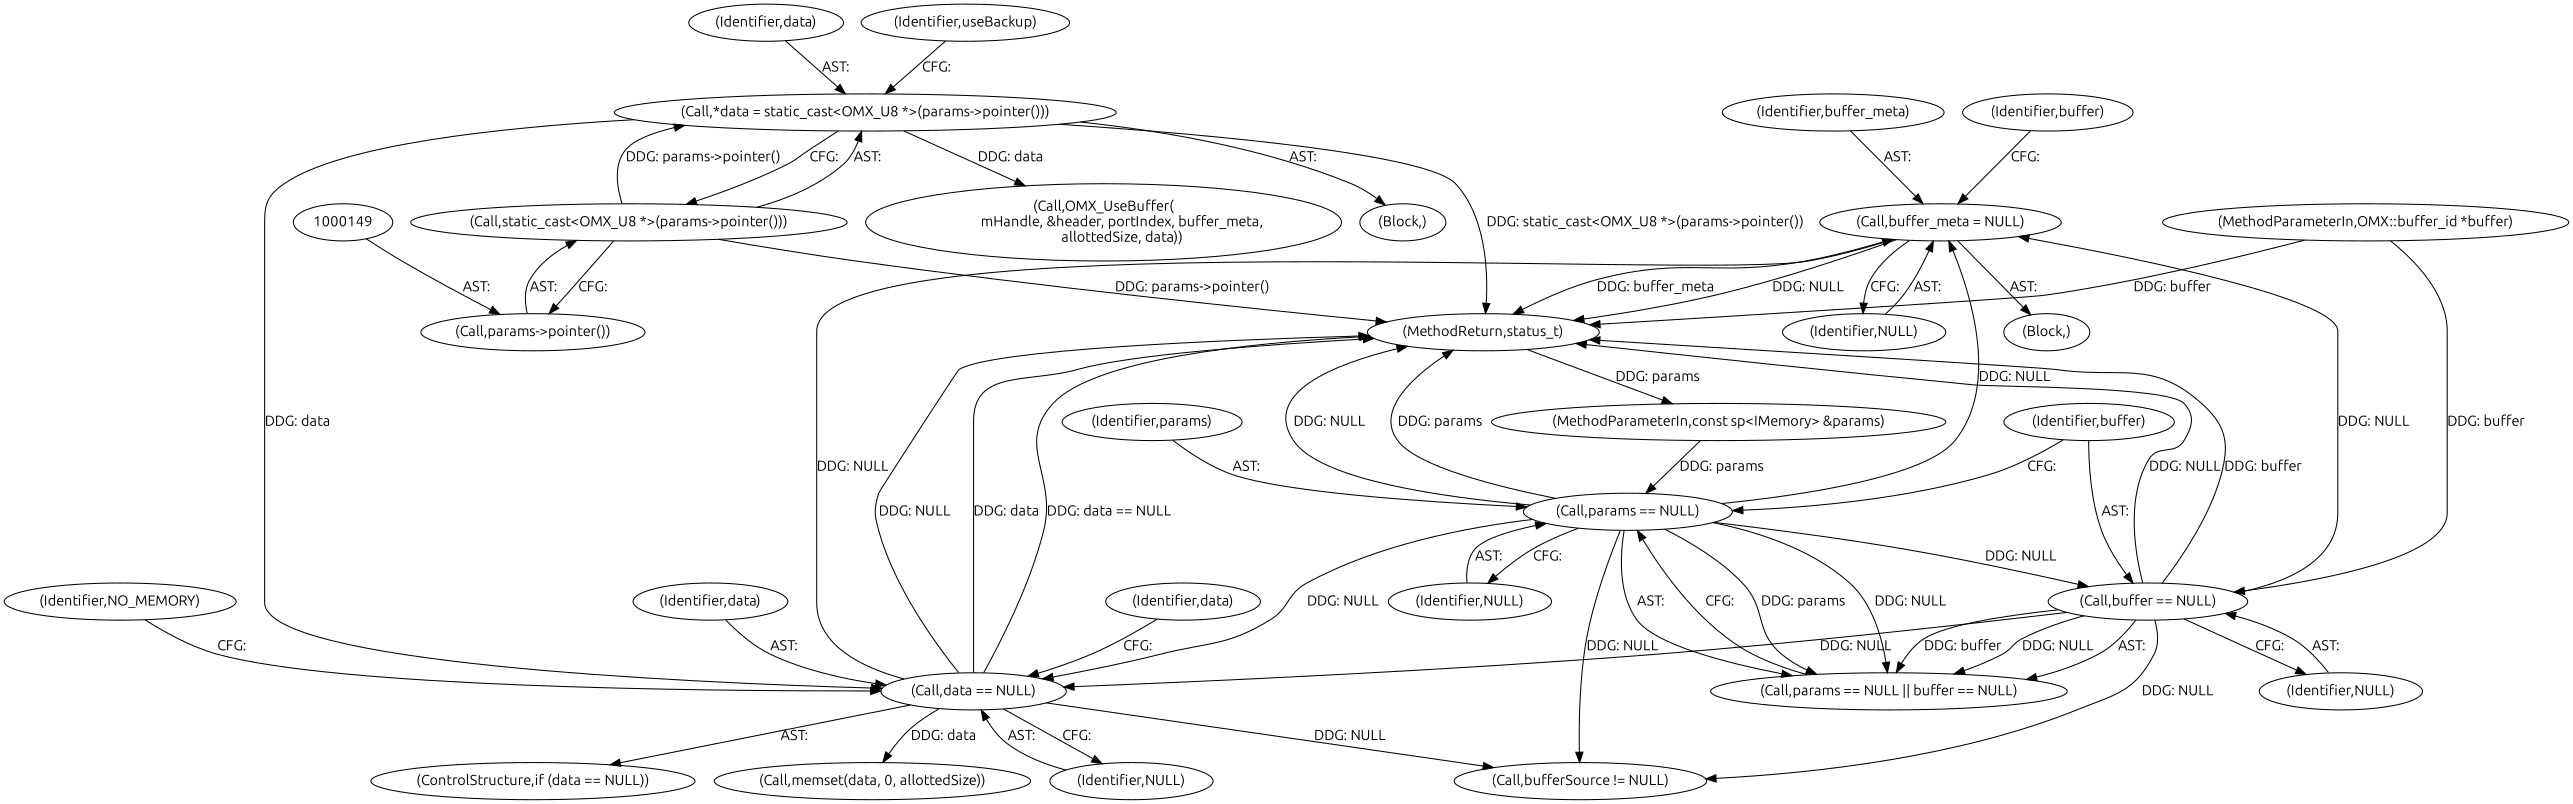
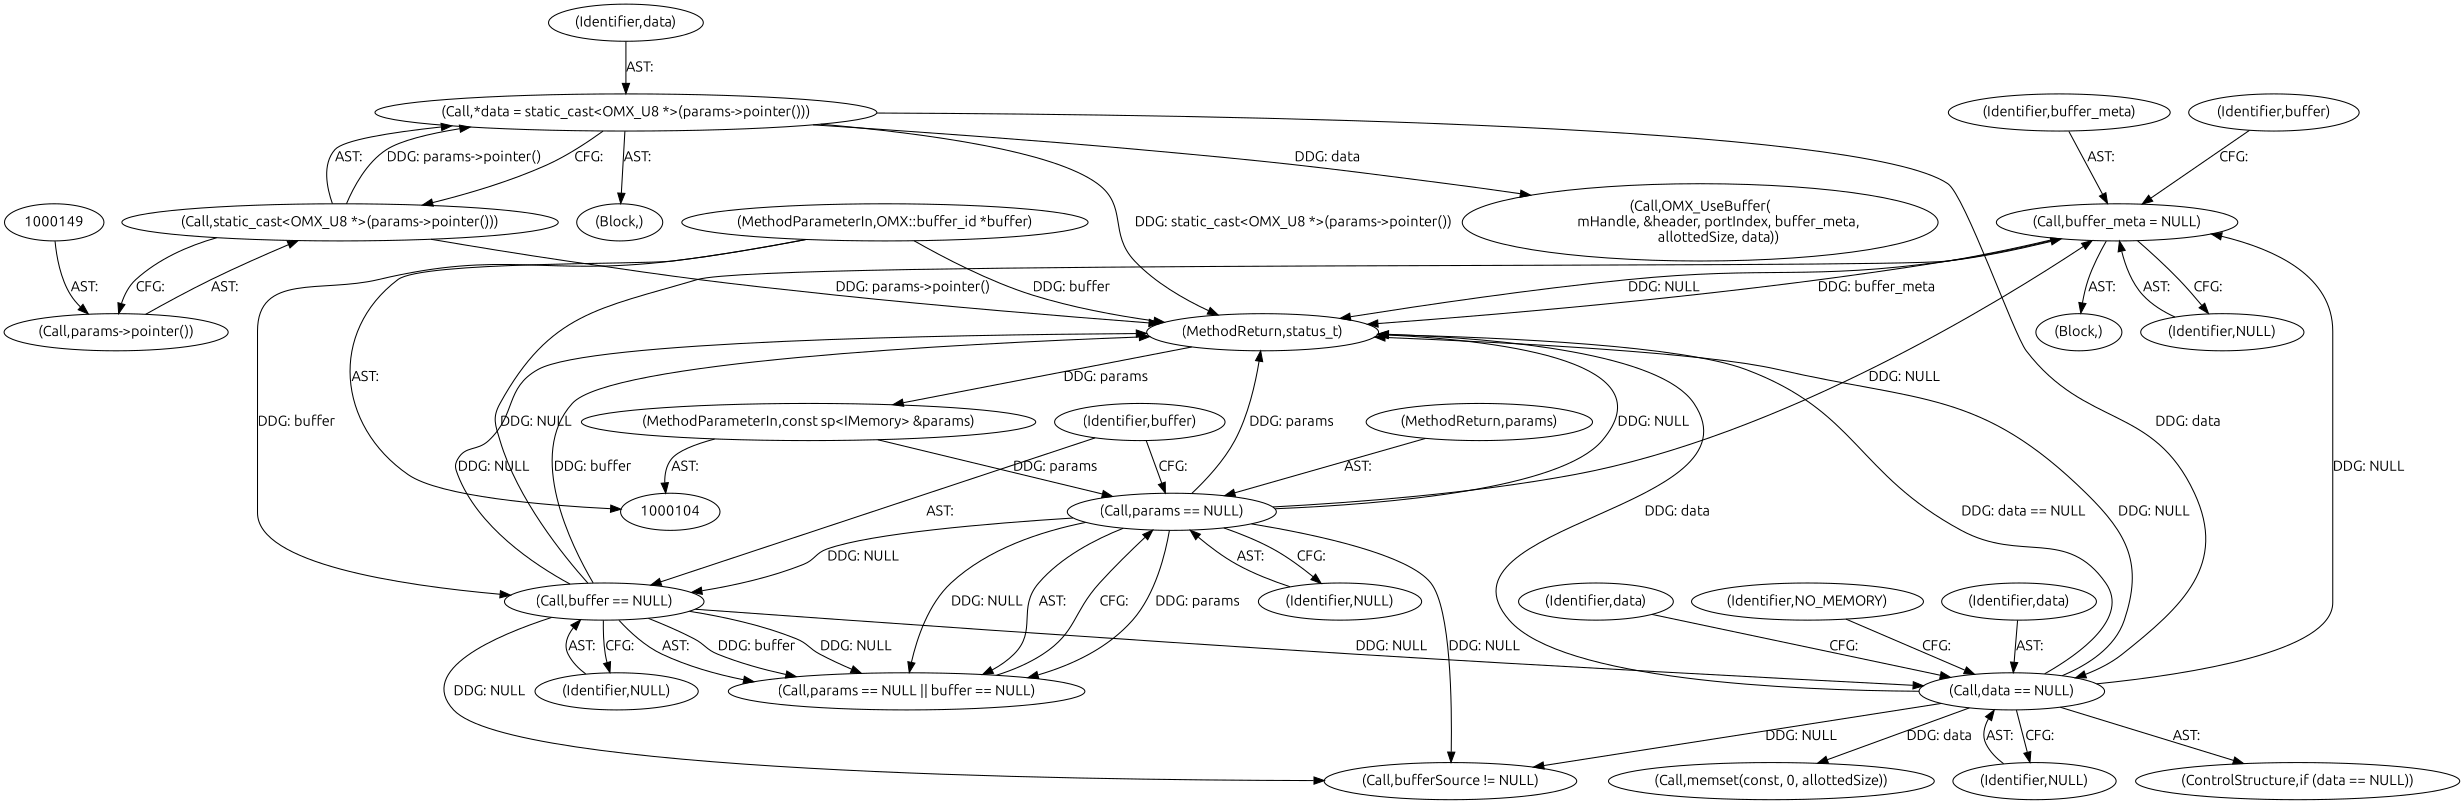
(965, 23) -> none
(1152, 422) -> (1479, 422)
none -> (670, 512)
(1291, 597) -> none
(872, 781) -> (1771, 781)
